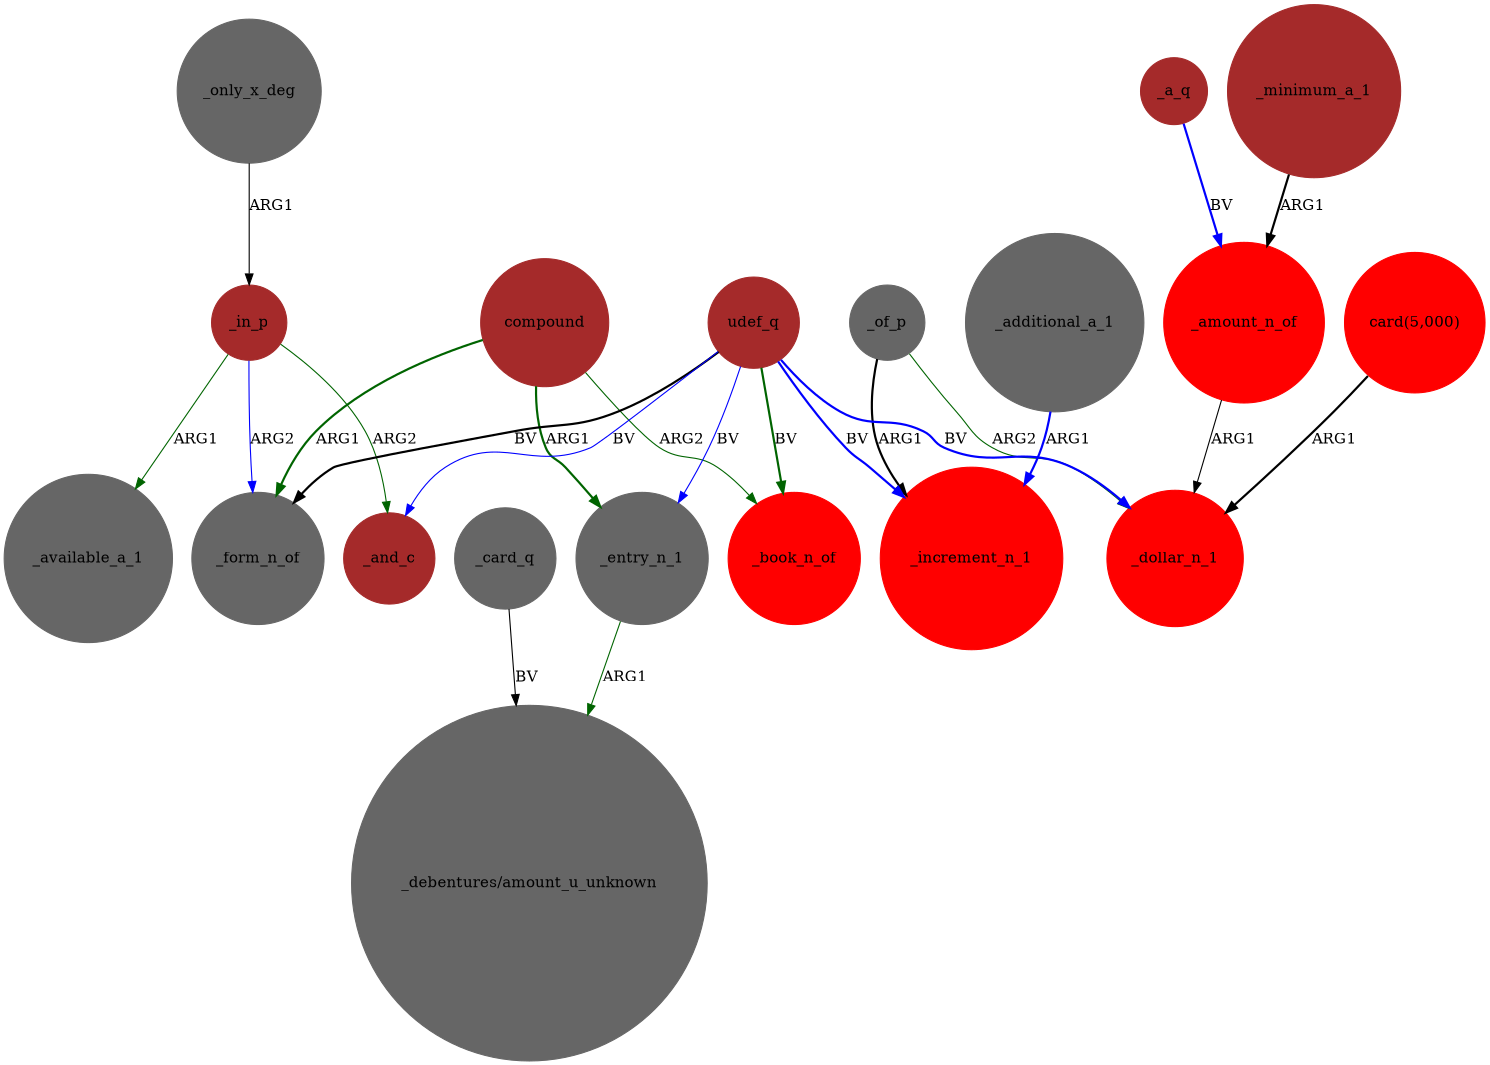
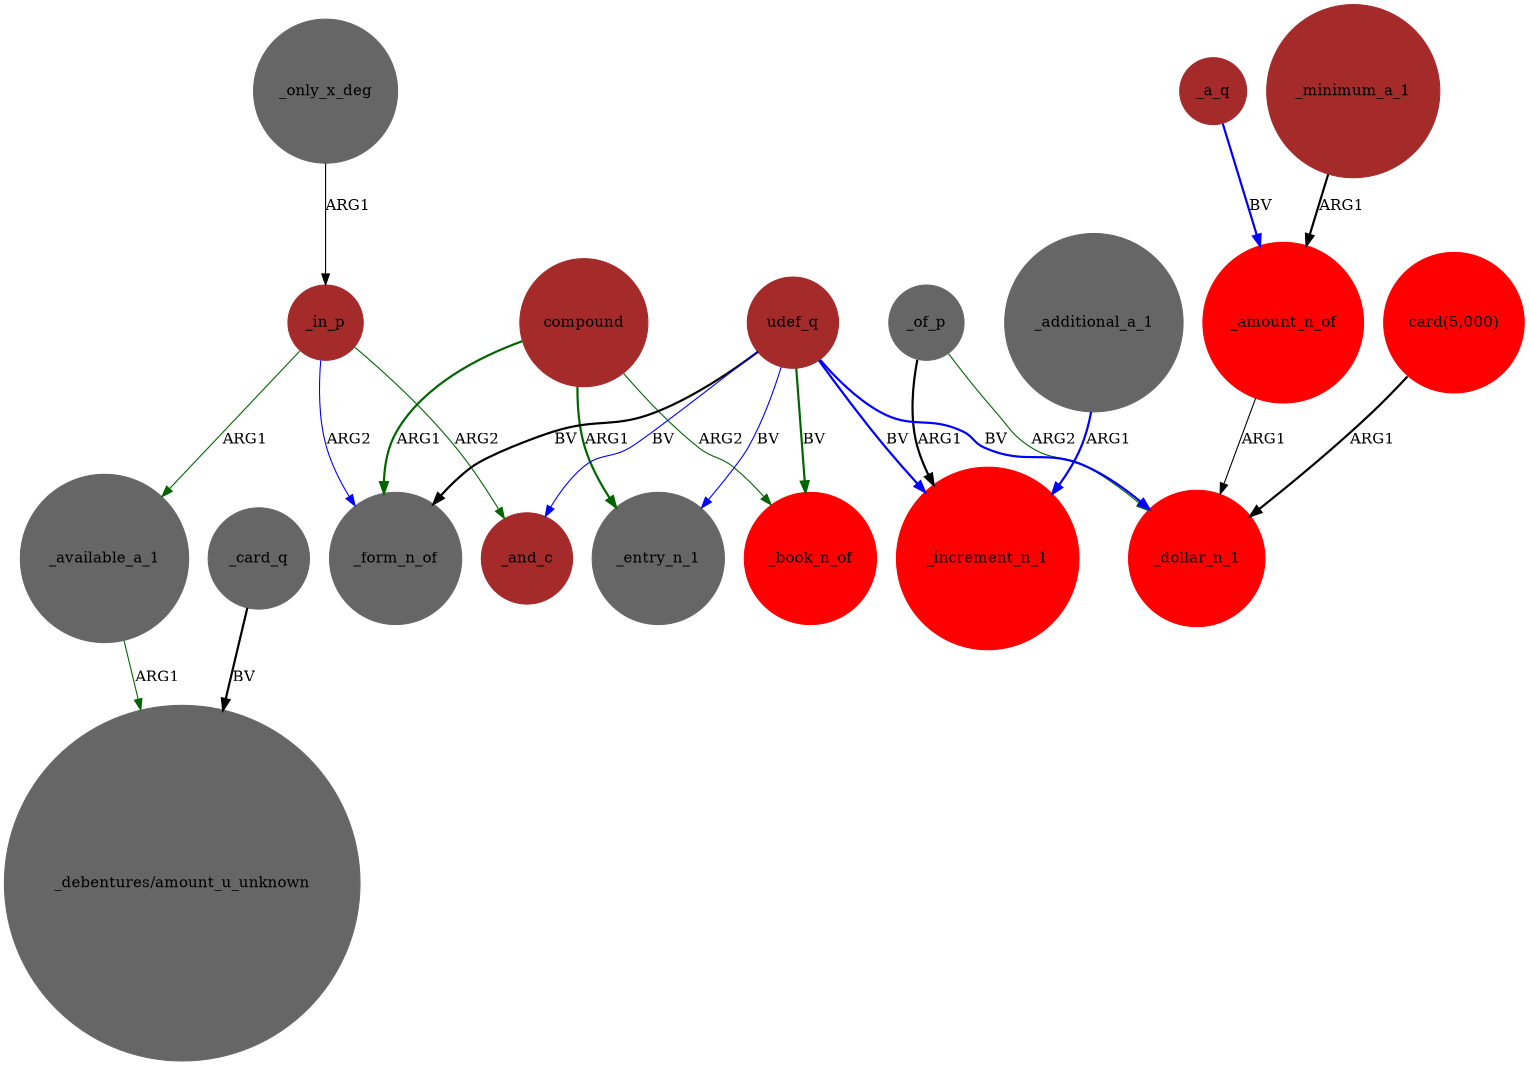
(512, 652) -> (237, 653)
(606, 663) -> (131, 670)
